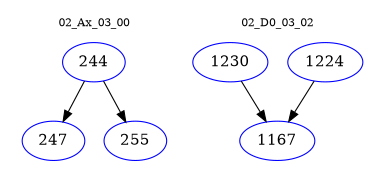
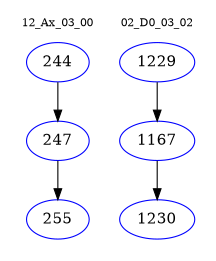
(94, 23) -> (58, 23)
(325, 62) -> (157, 62)
(112, 97) -> (58, 175)
(251, 97) -> (157, 175)
